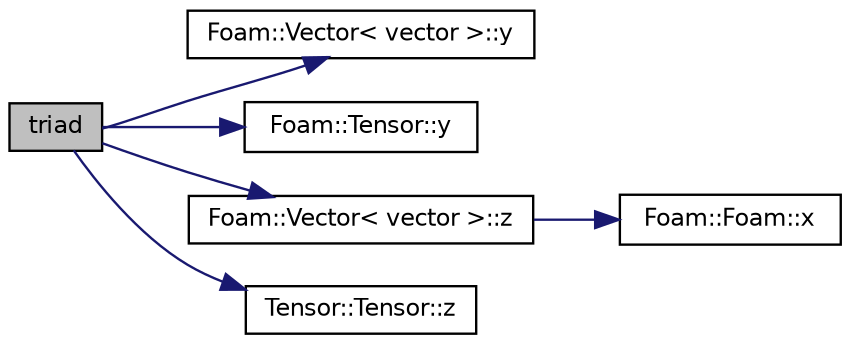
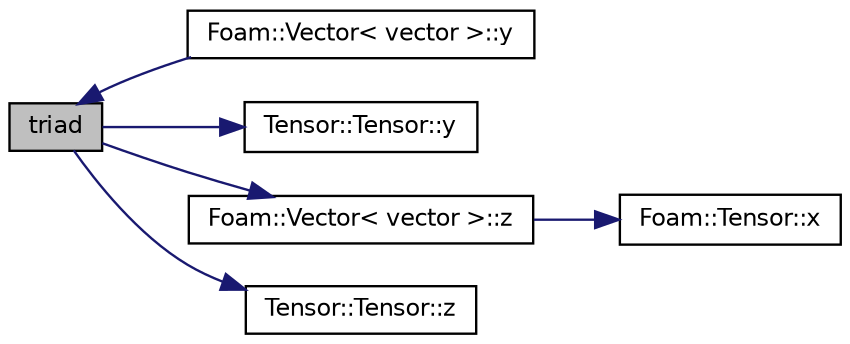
(204, 96) -> (145, 73)
(361, 127) -> (361, 127)
(730, 220) -> (730, 220)
